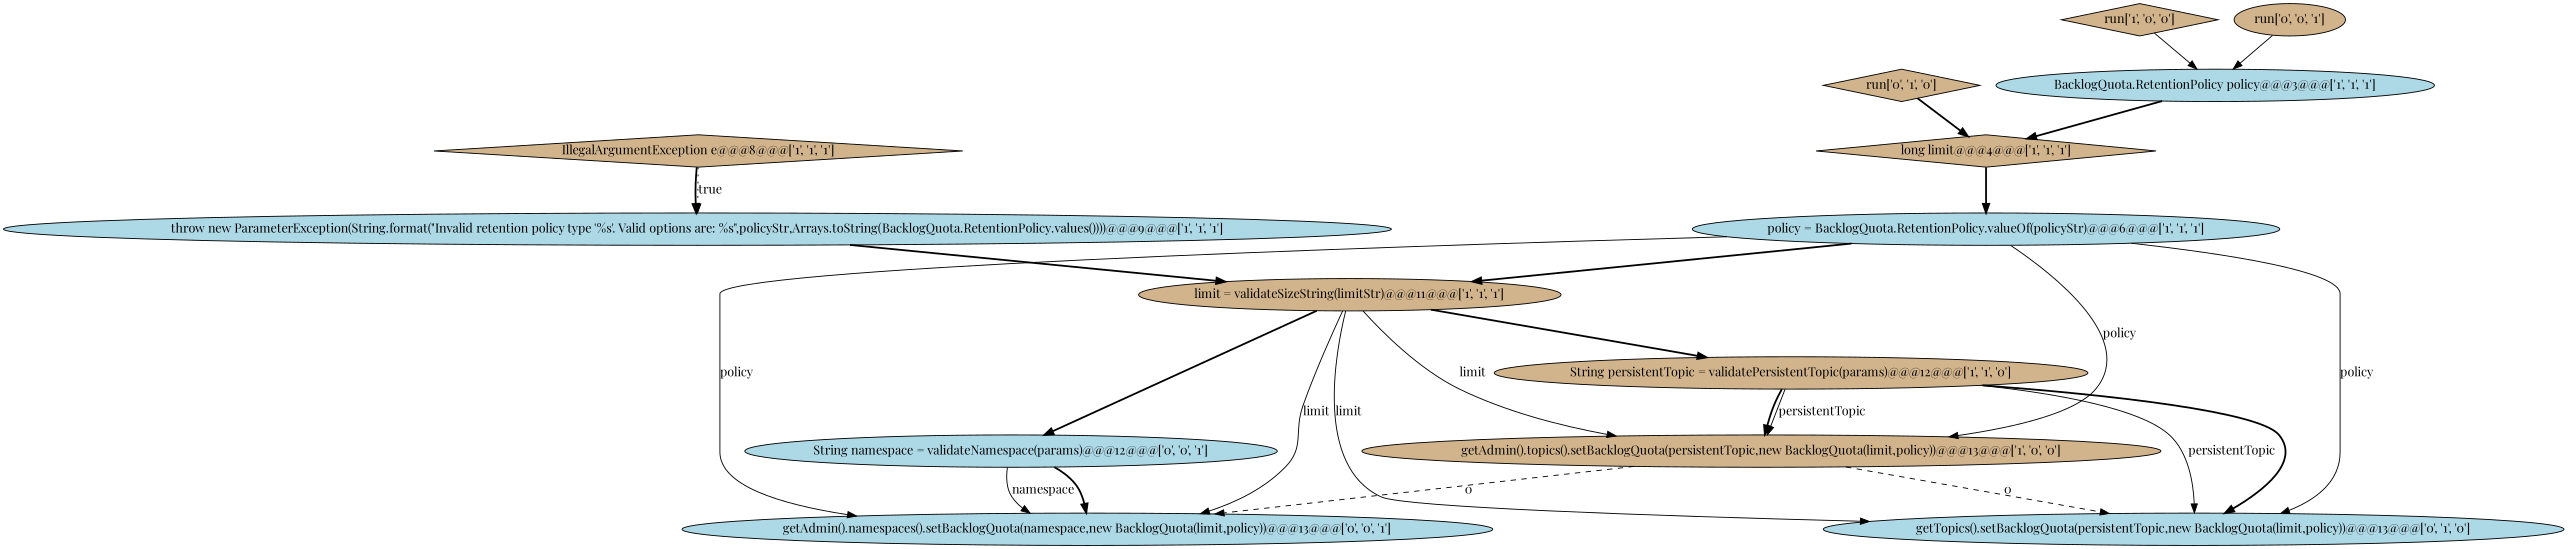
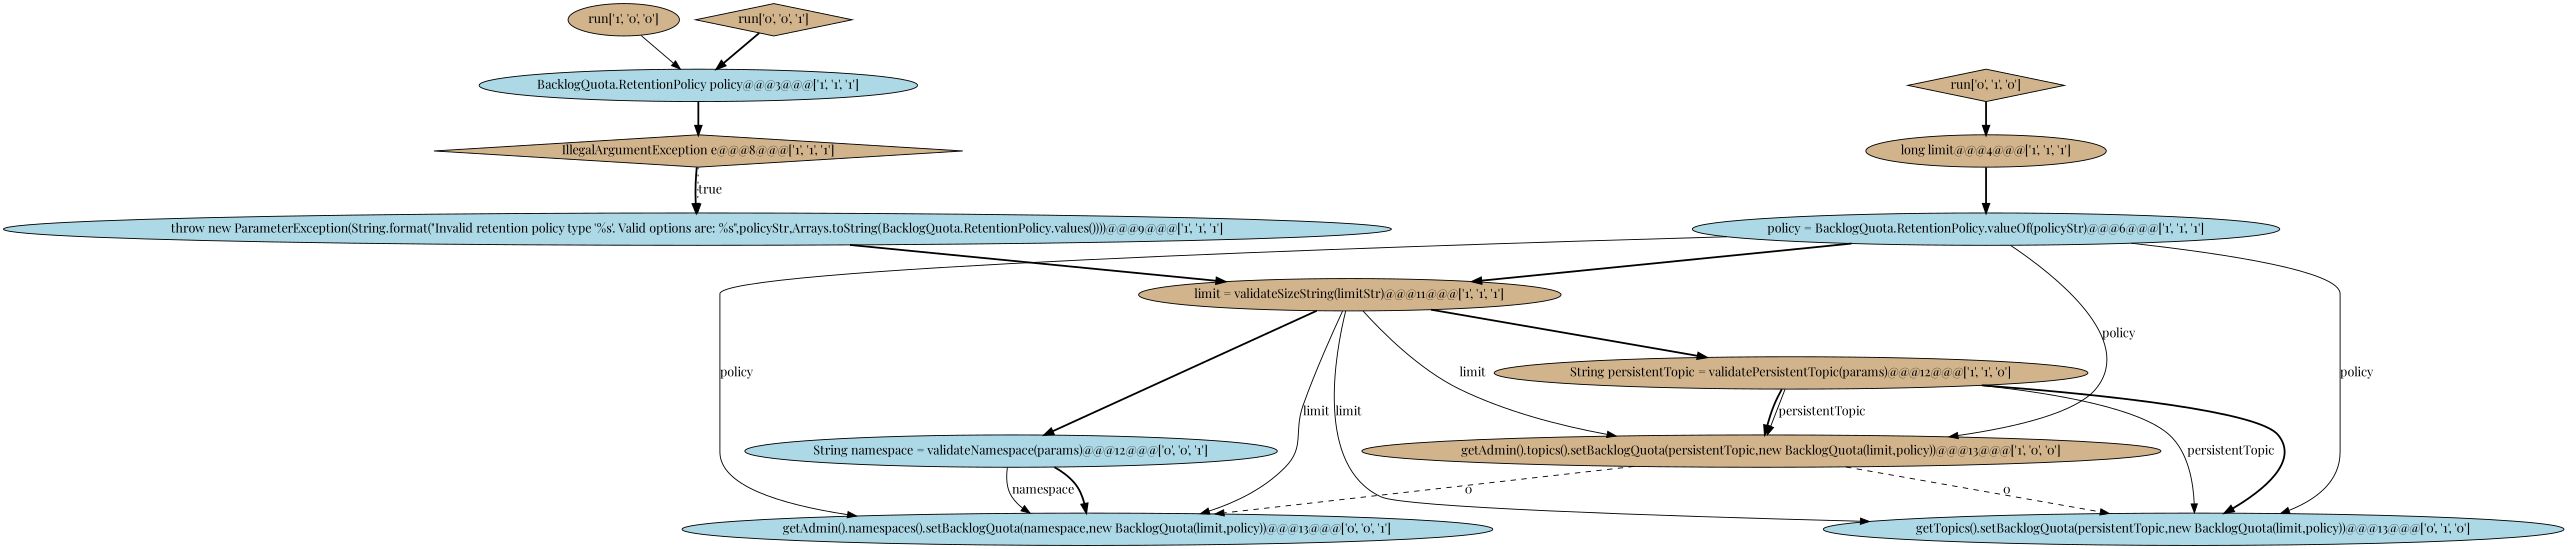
(2140, 20) -> (624, 20)
(2290, 20) -> (774, 20)
(2256, 49) -> (741, 48)
(2099, 119) -> (698, 114)
(1986, 151) -> (1986, 151)
